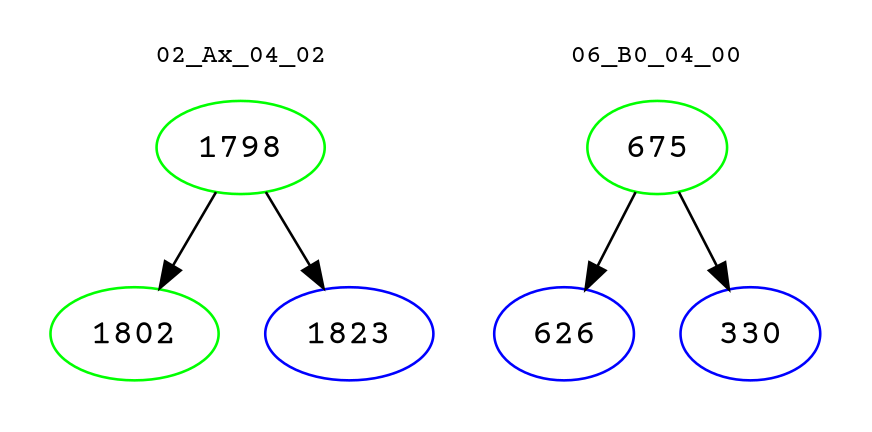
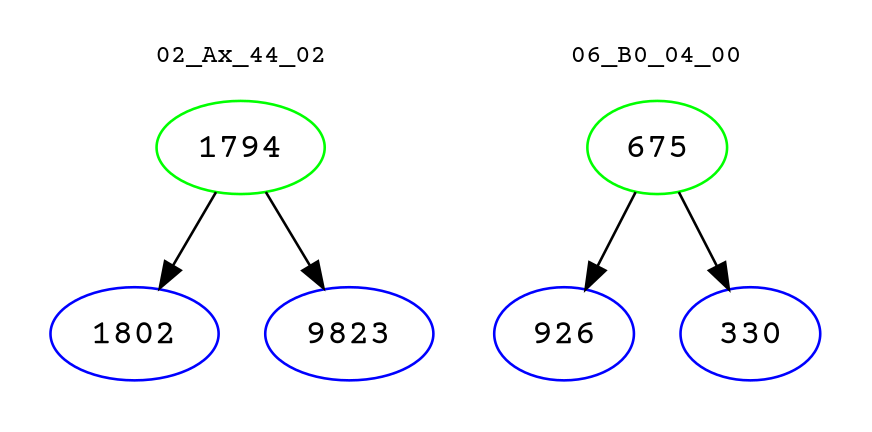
(242, 56) -> (242, 56)
(241, 147) -> (241, 147)
(135, 334) -> (135, 334)
(349, 334) -> (349, 334)
(564, 334) -> (564, 334)
